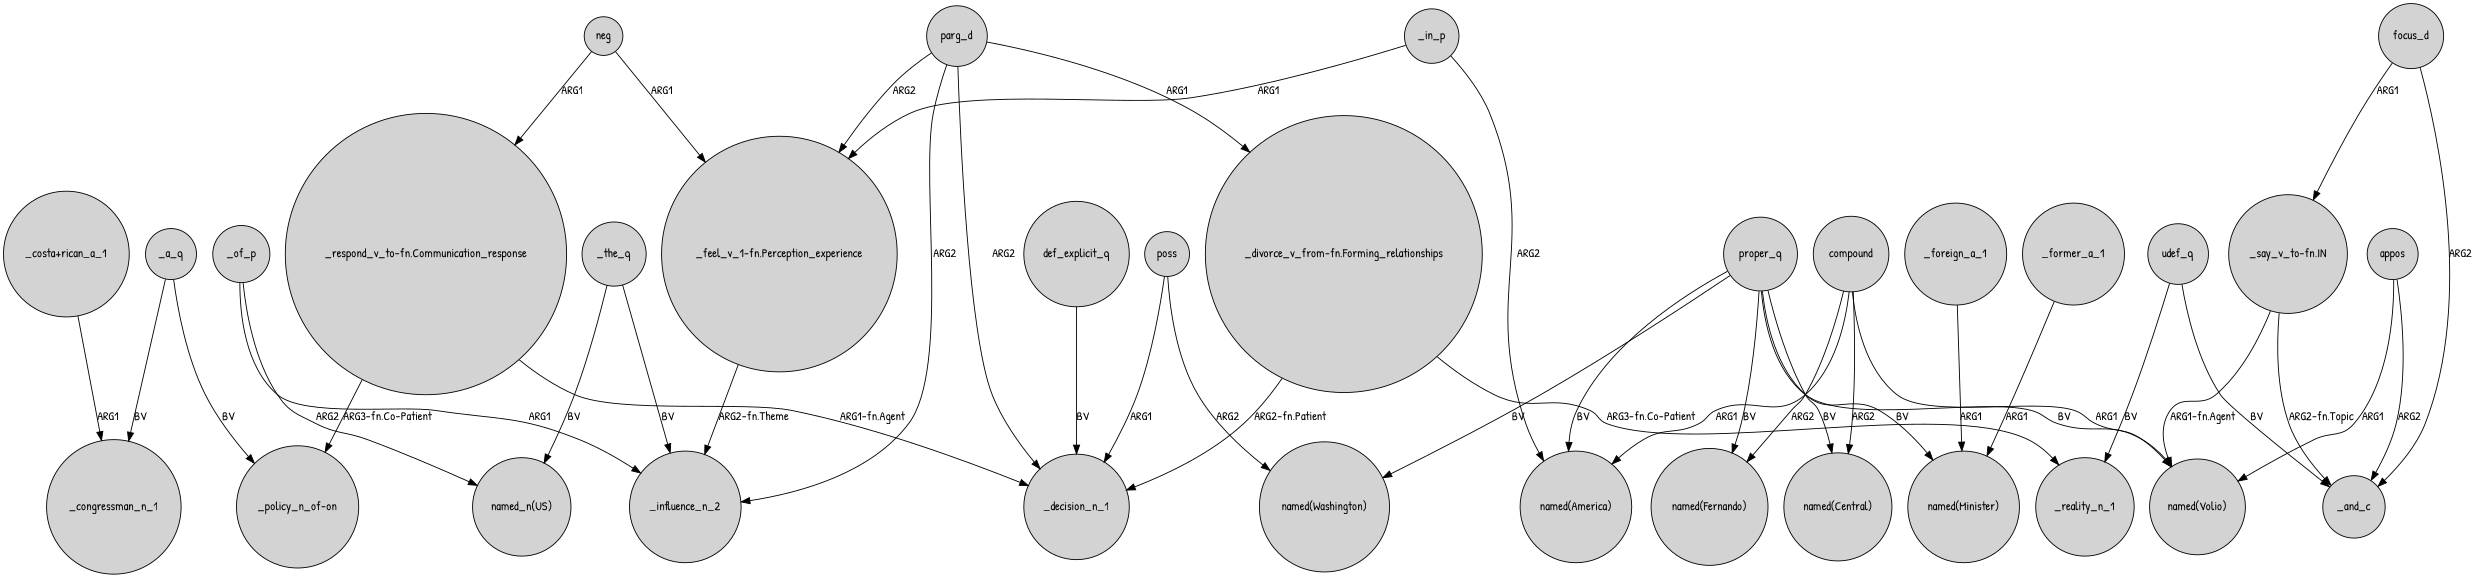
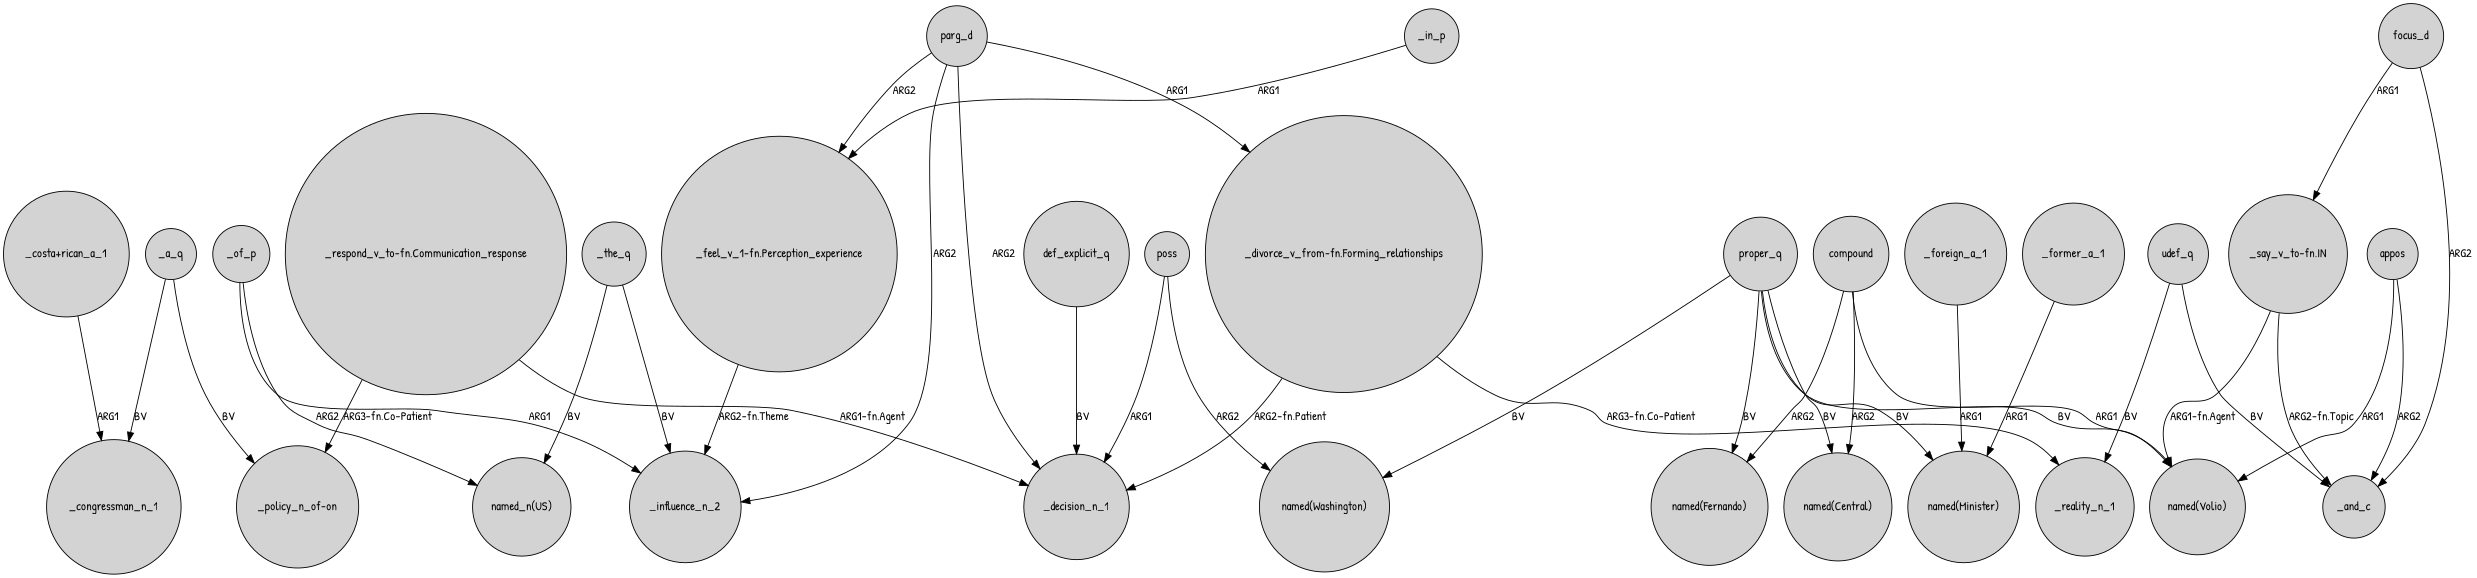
(604, 36) -> none
(1576, 507) -> none
